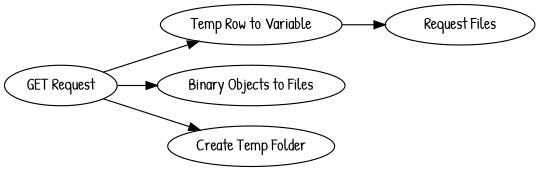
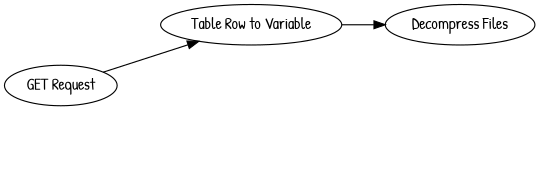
(251, 25) -> (251, 25)
(460, 25) -> (460, 25)
(251, 86) -> none
(251, 146) -> none
